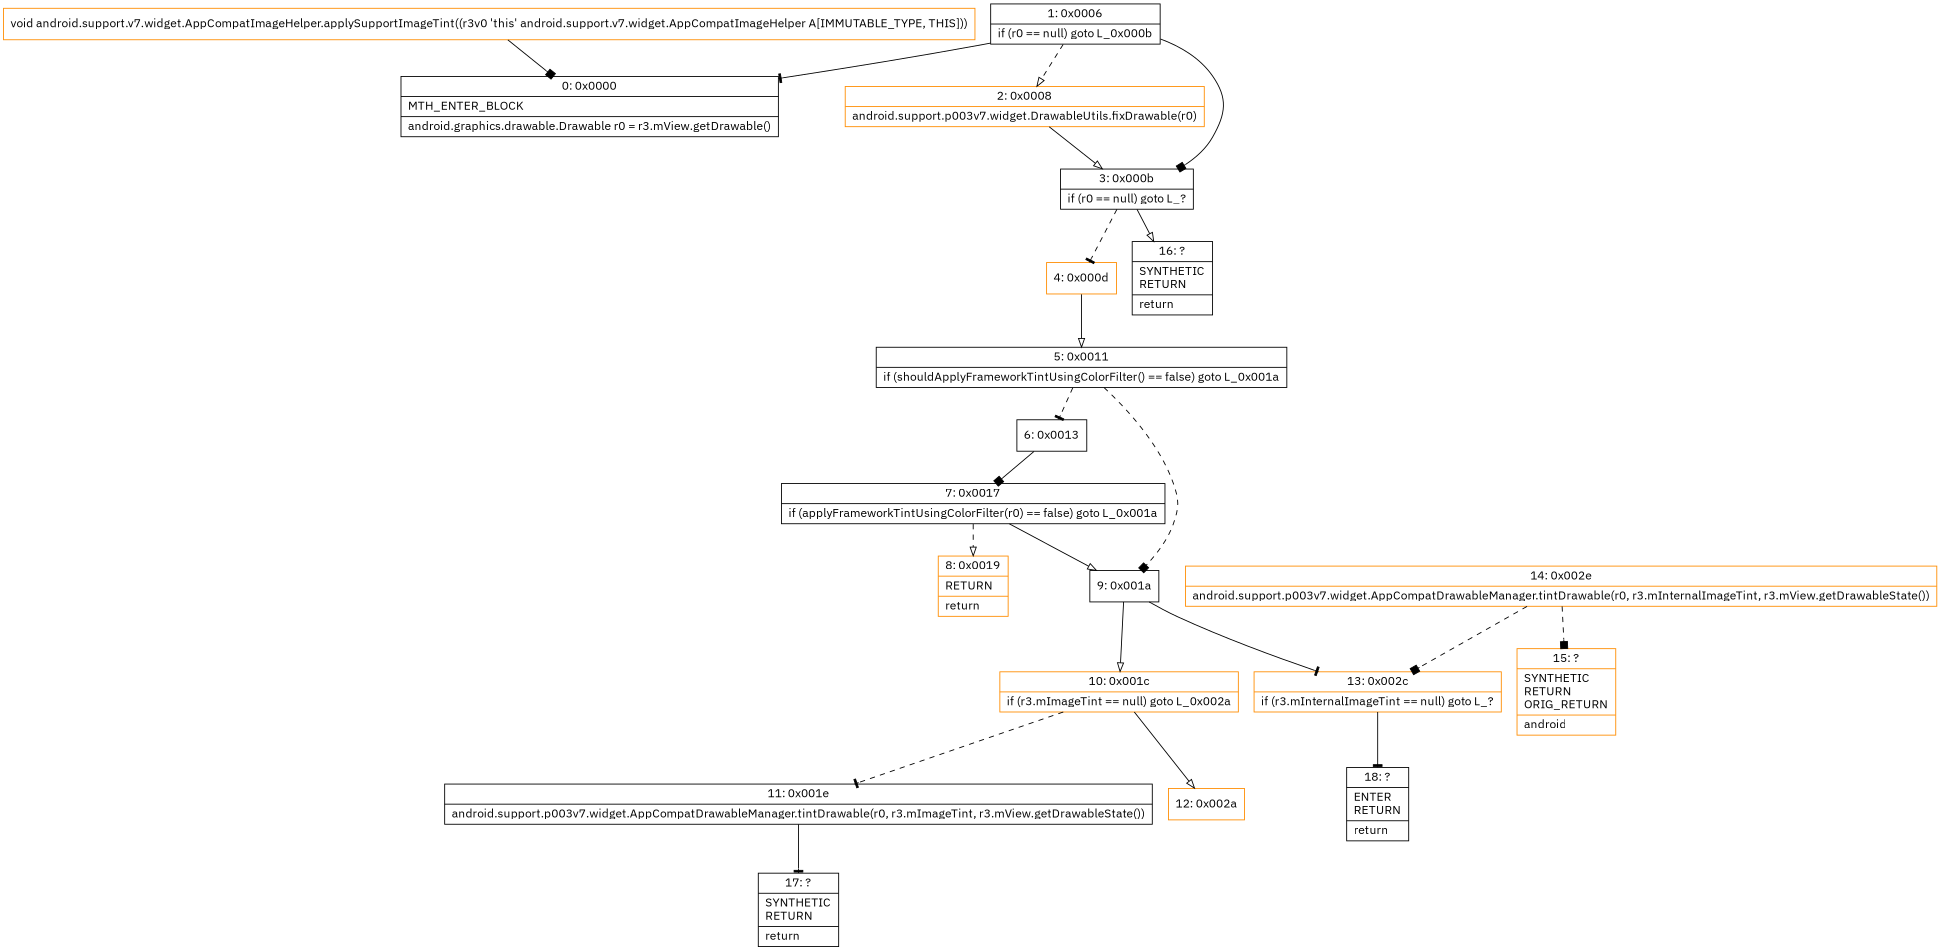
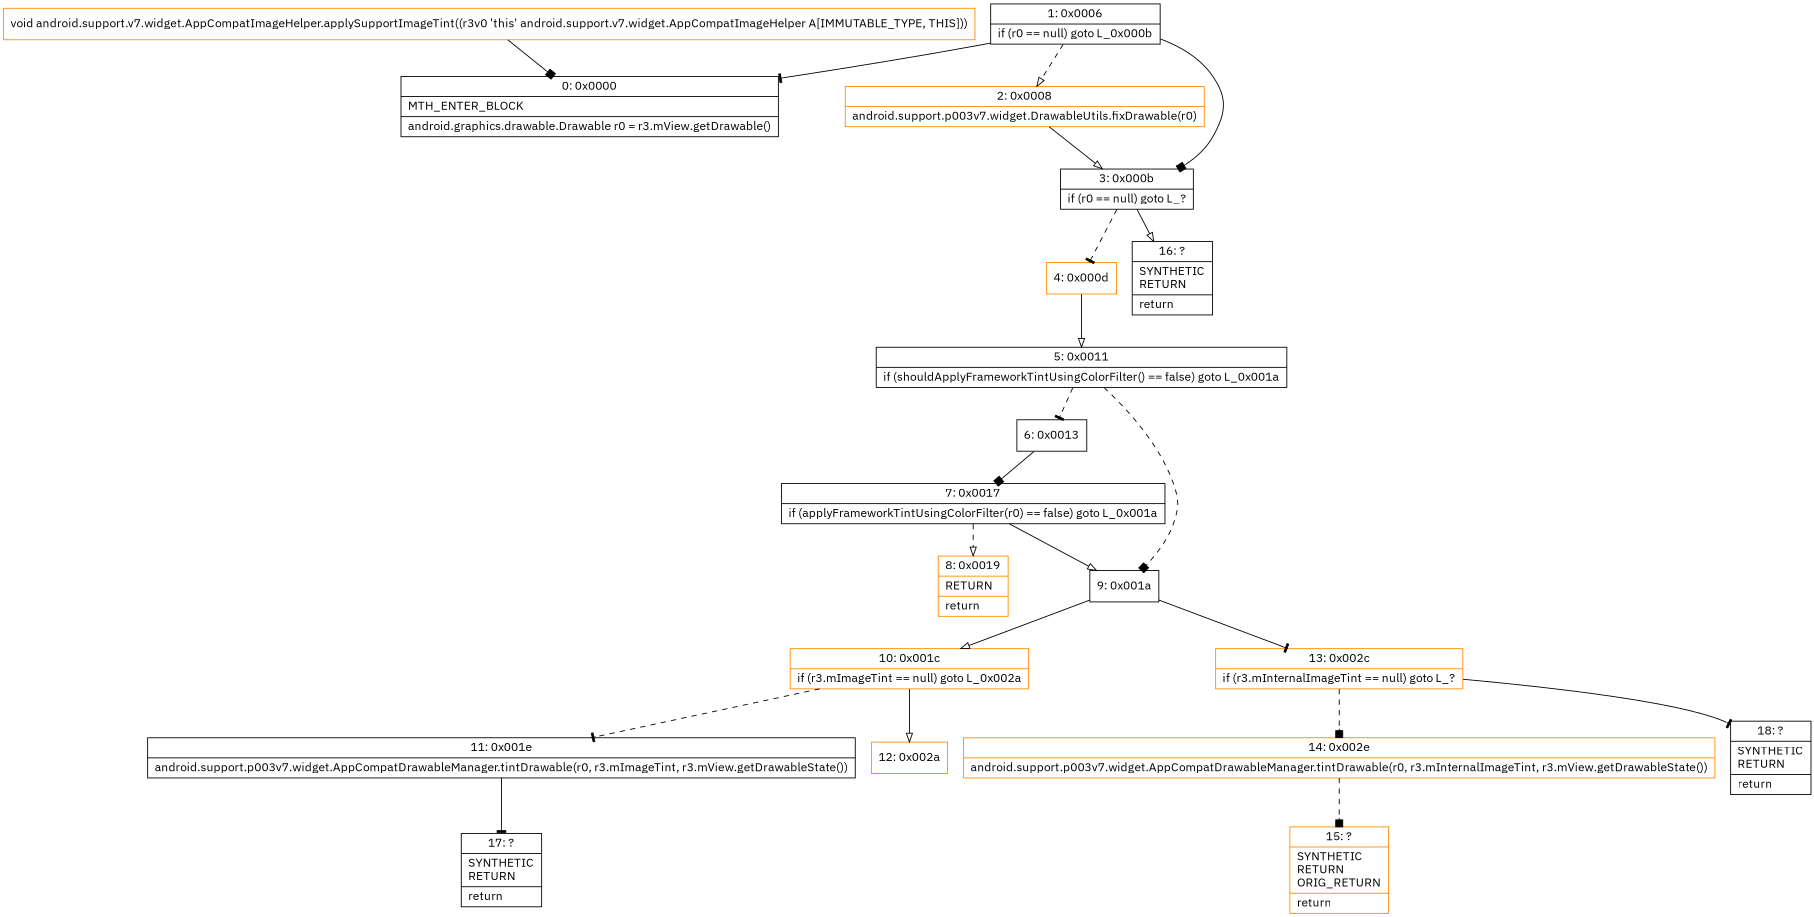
(1473, 637) -> (1339, 709)
(1545, 725) -> (1314, 903)
(1373, 797) -> (1771, 751)
